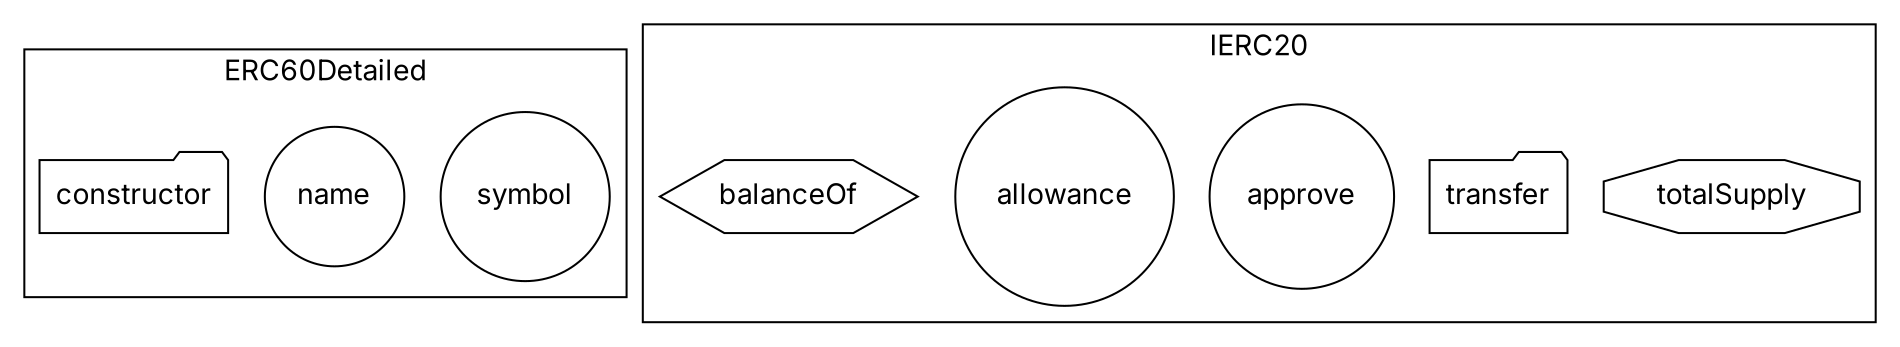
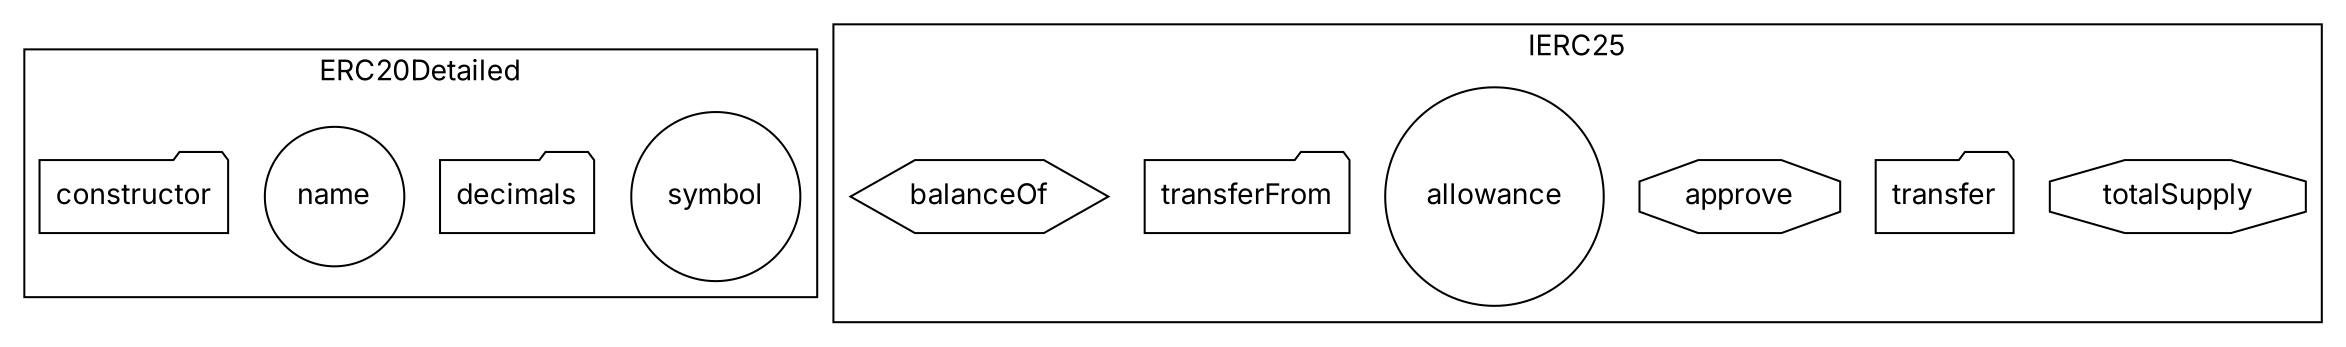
(1259, 48) -> (1578, 48)
(325, 73) -> (421, 73)
none -> (517, 197)
none -> (1247, 197)
(1302, 197) -> (1740, 197)
